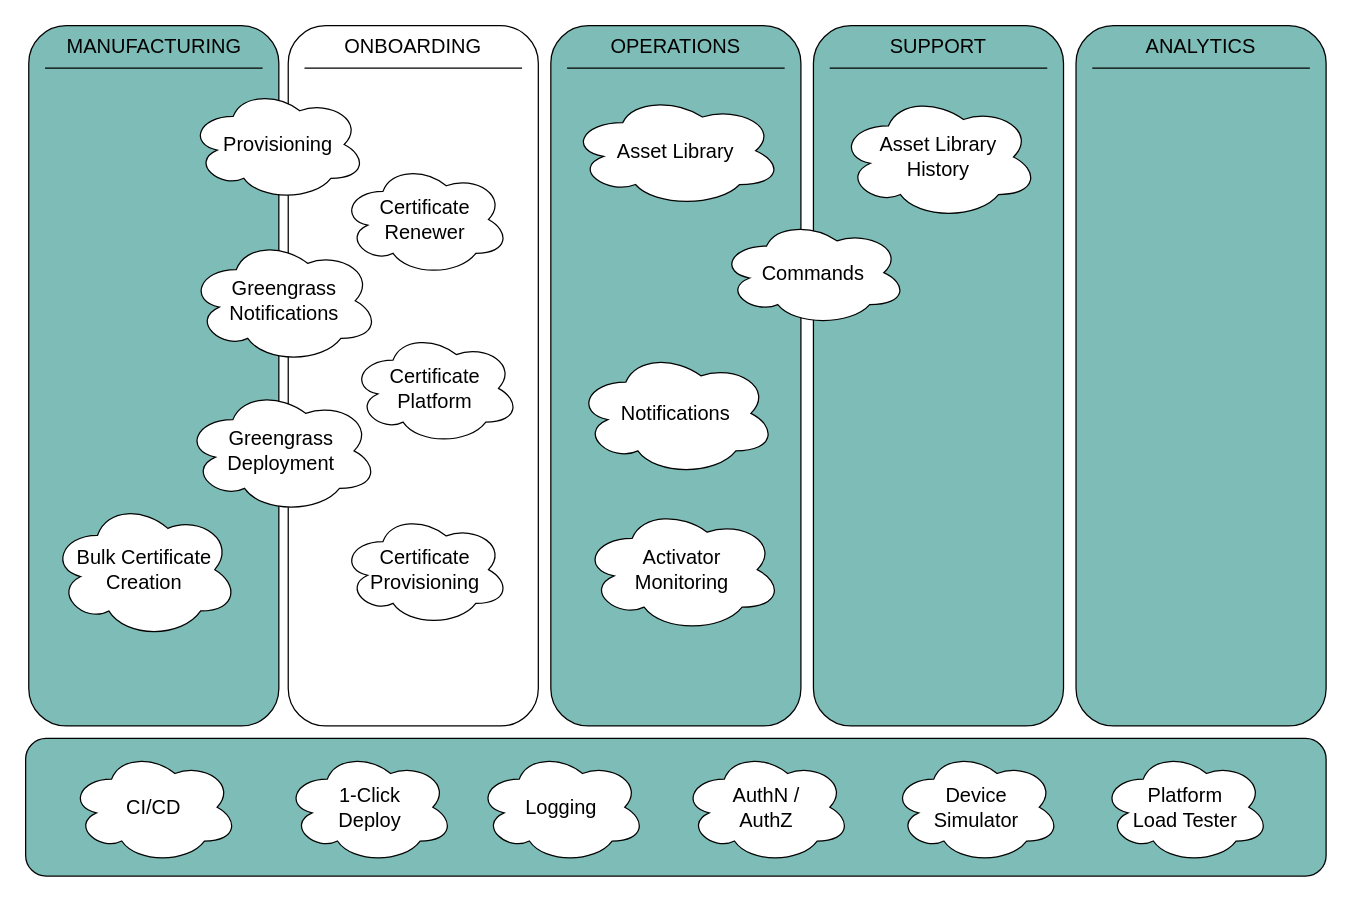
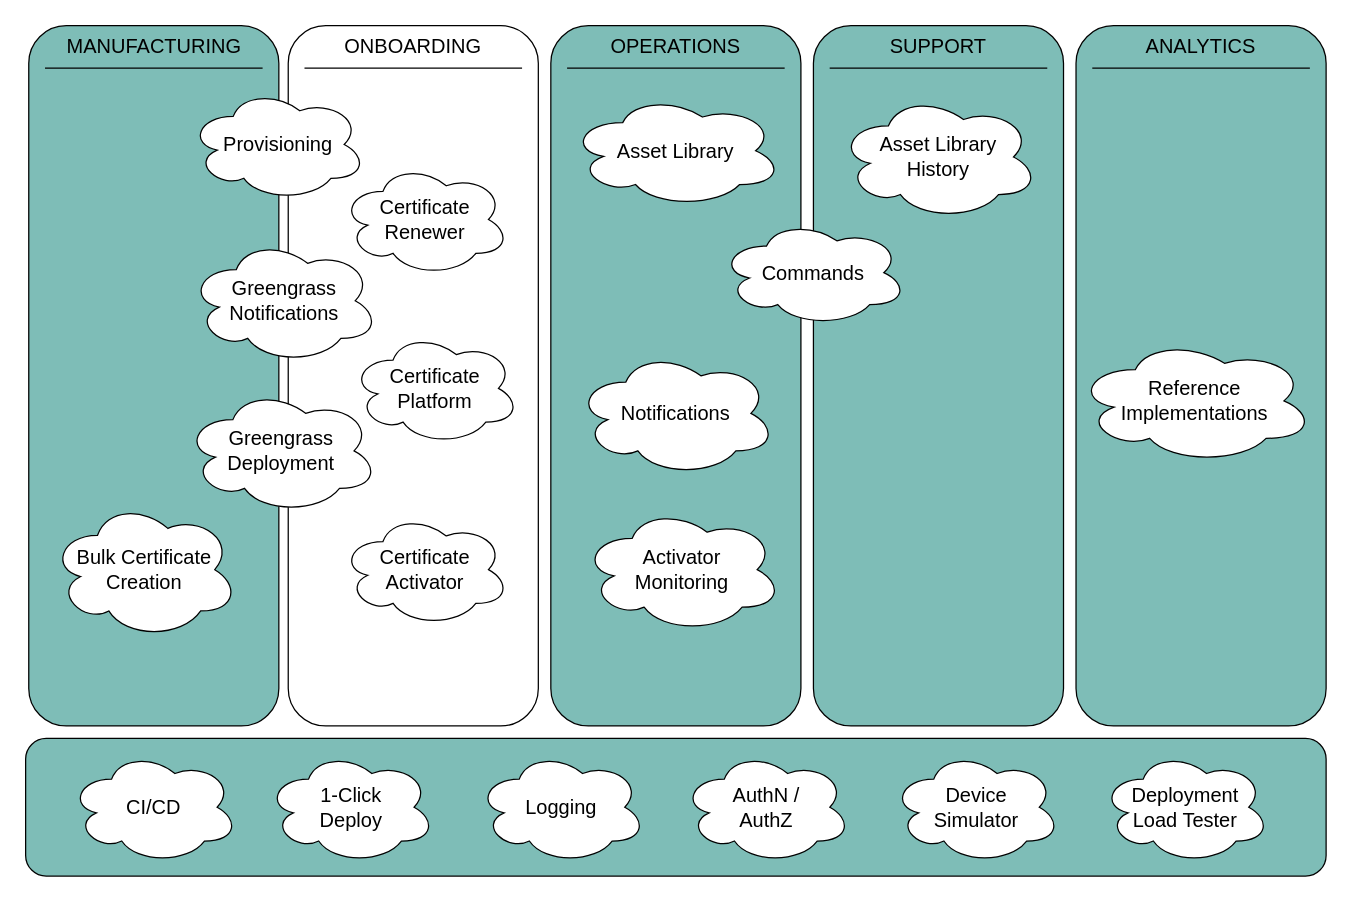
none -> (1194, 401)
(425, 569) -> (425, 569)
(369, 807) -> (351, 807)
(1185, 807) -> (1185, 807)
